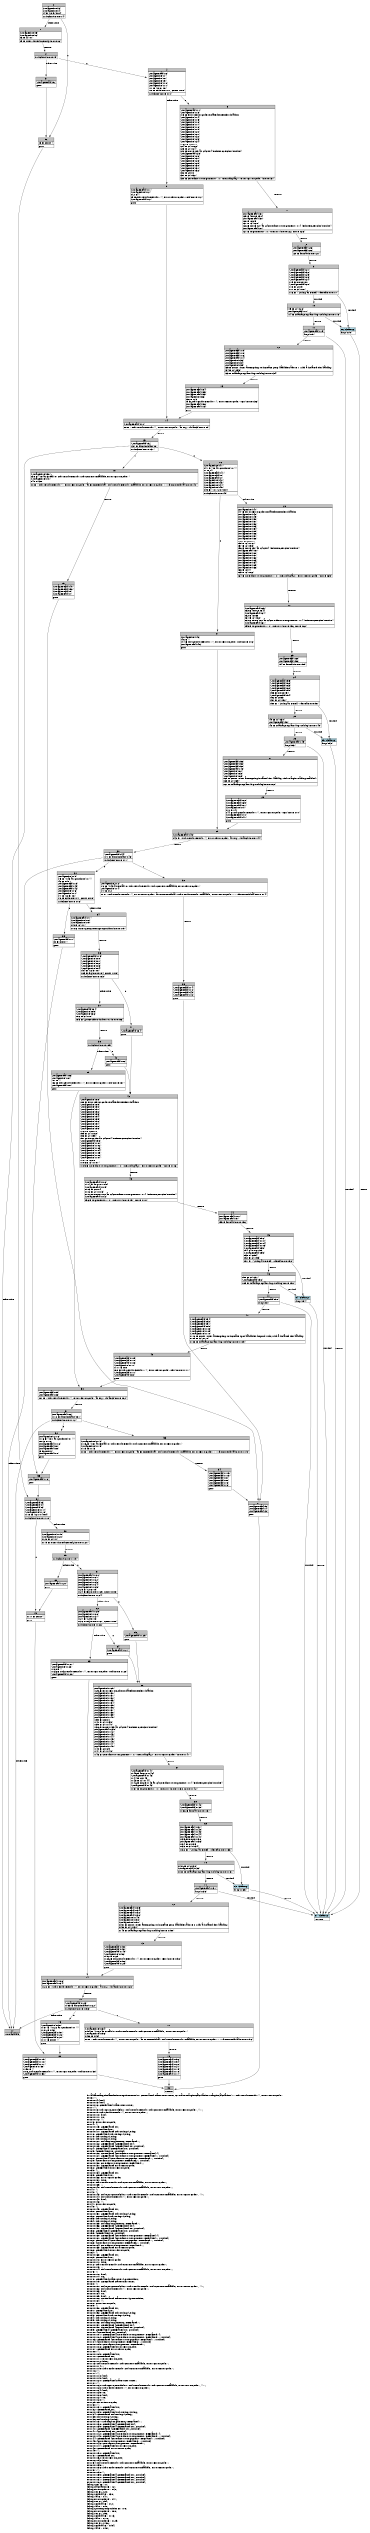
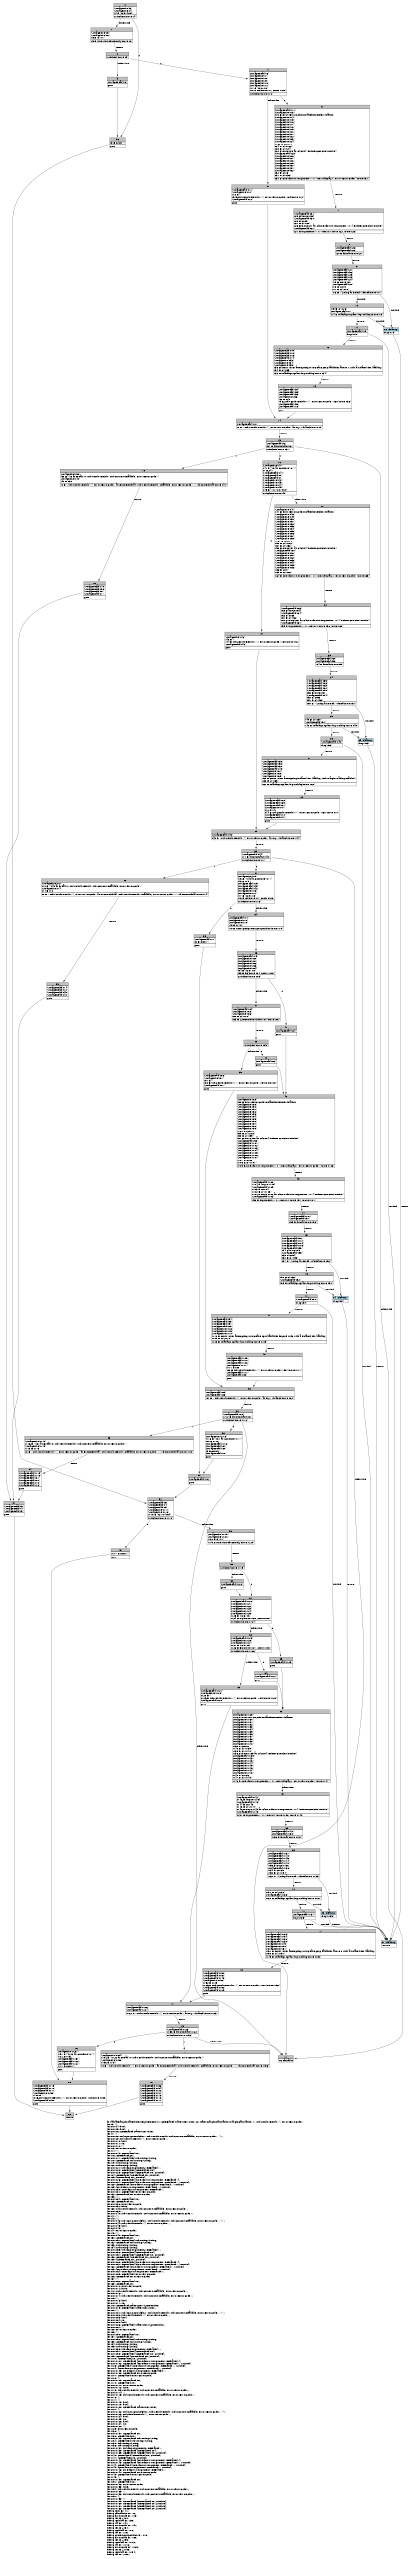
(46, 1599) -> (238, 1592)
(170, 1761) -> (288, 1787)
